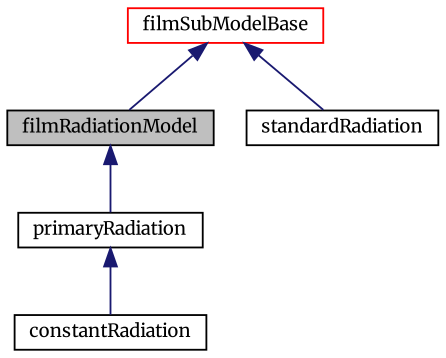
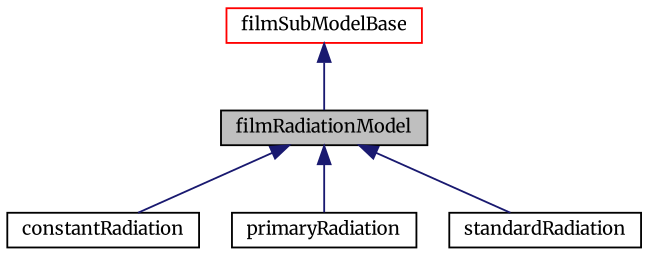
(291, 83) -> (443, 183)
(110, 291) -> (205, 183)
